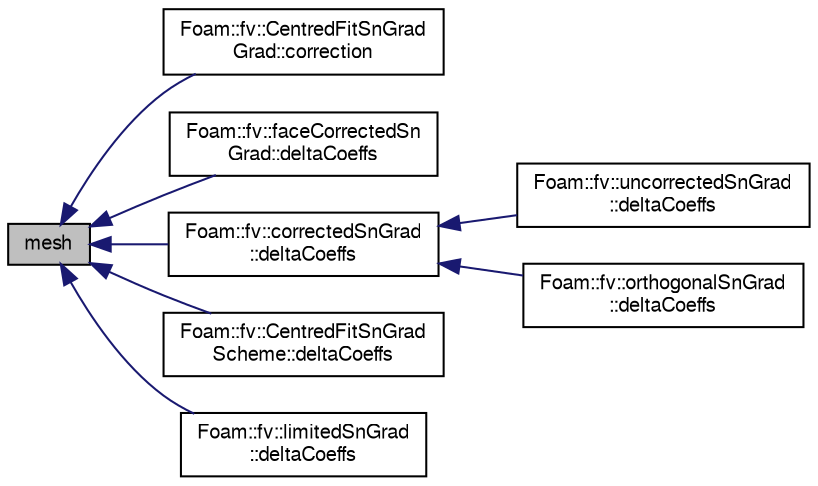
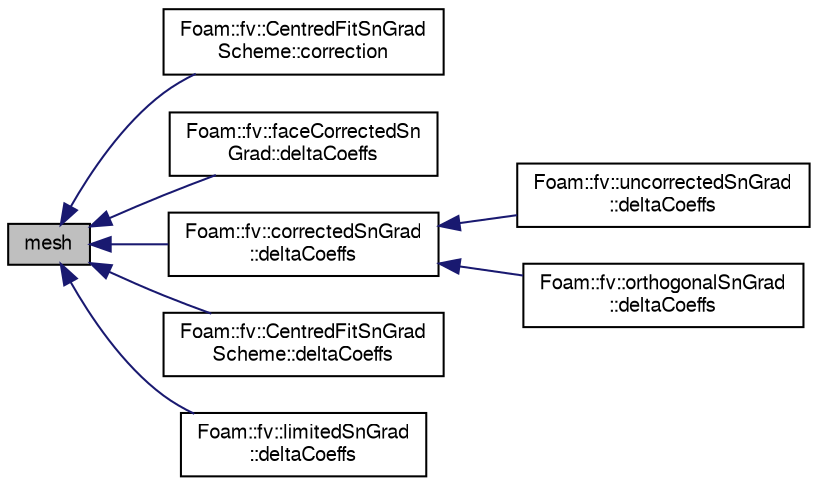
(304, 42) -> (304, 42)
